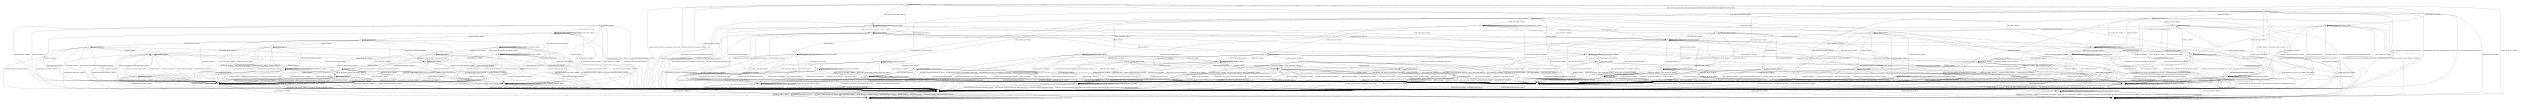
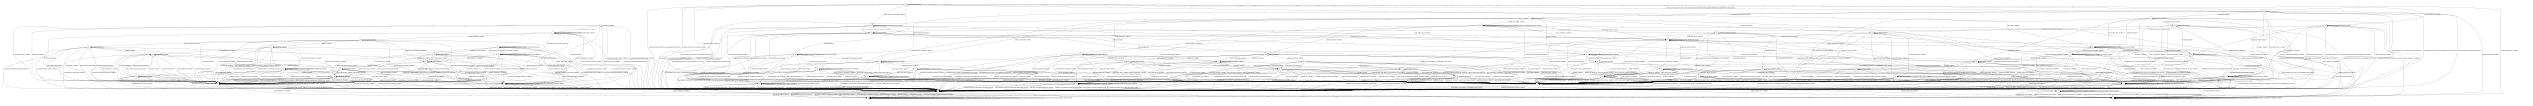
(1886, 13) -> (1626, 56)
none -> (1181, 44)
(1861, 49) -> none
(289, 57) -> (320, 65)
none -> (837, 58)
